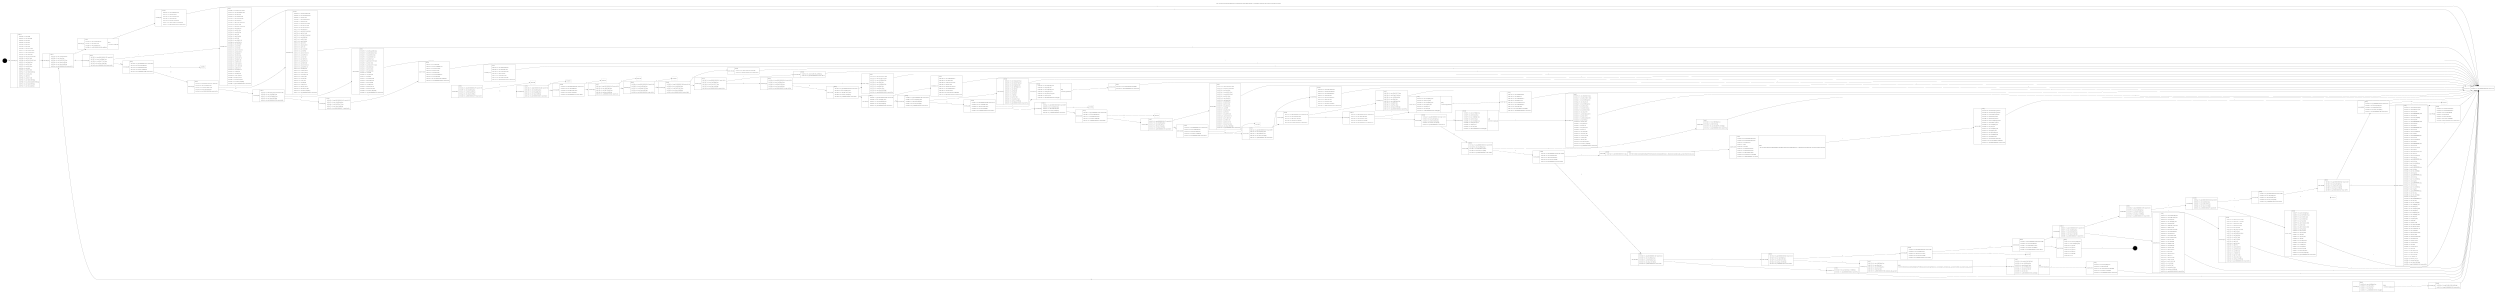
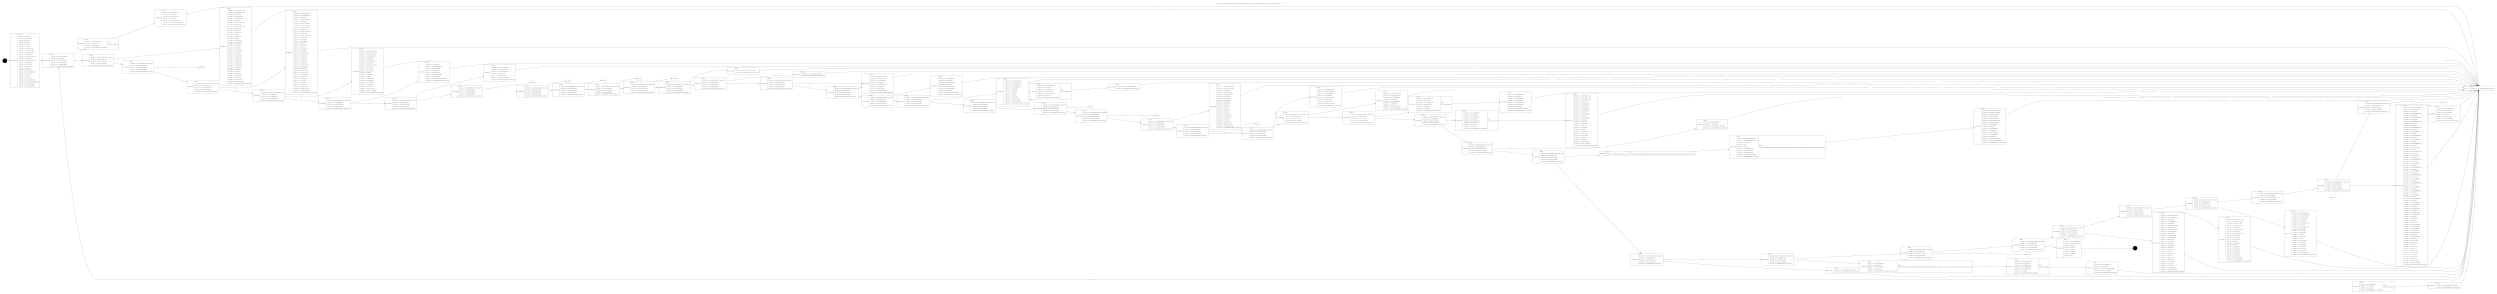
none -> (401, 104)
